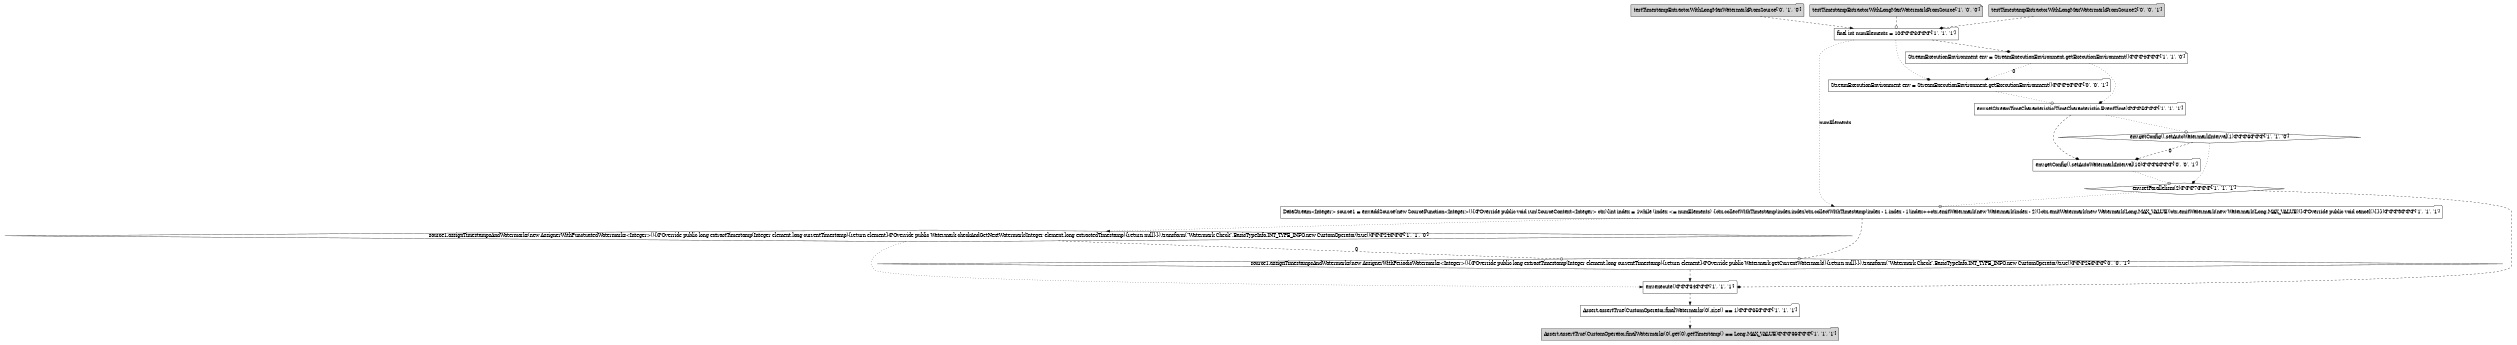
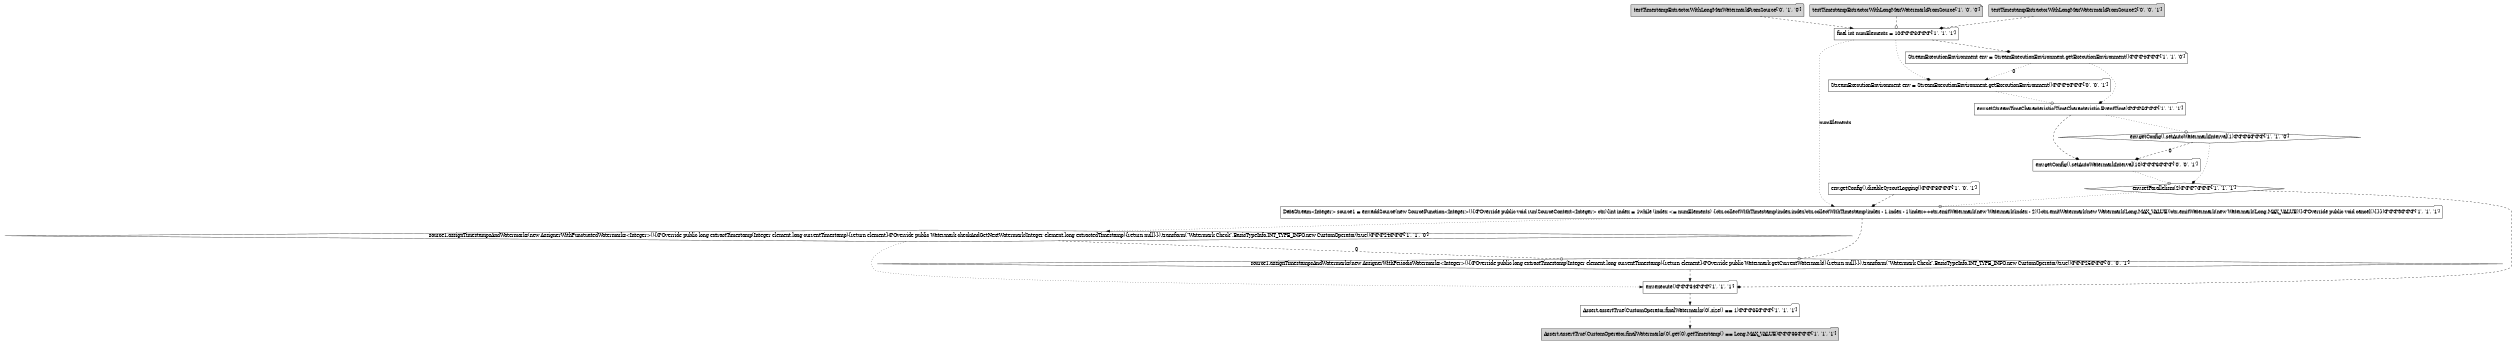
none -> (1904, 189)
